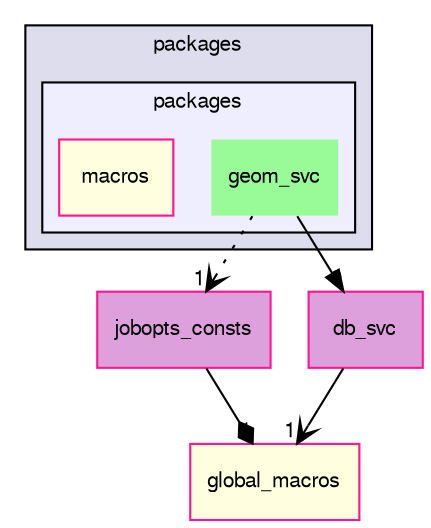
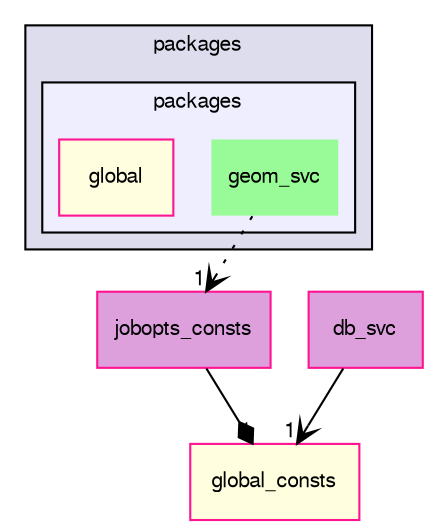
(116, 178) -> (116, 178)
(315, 245) -> none
(275, 482) -> (275, 482)
